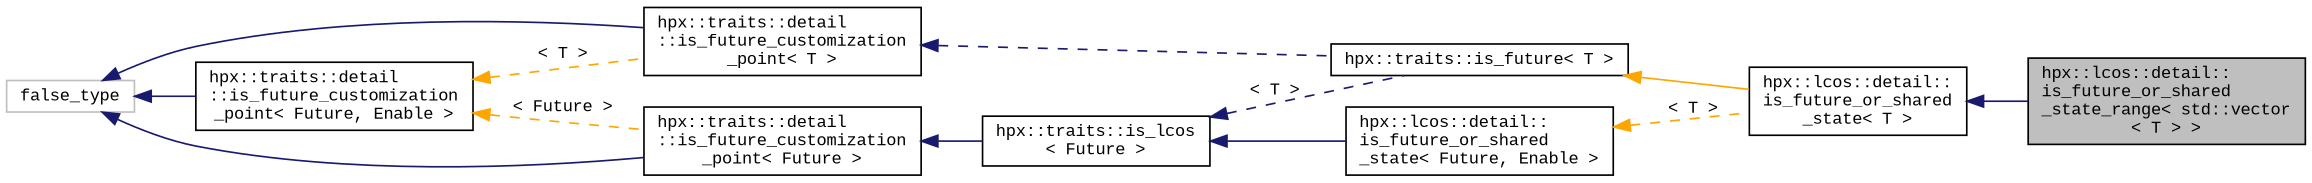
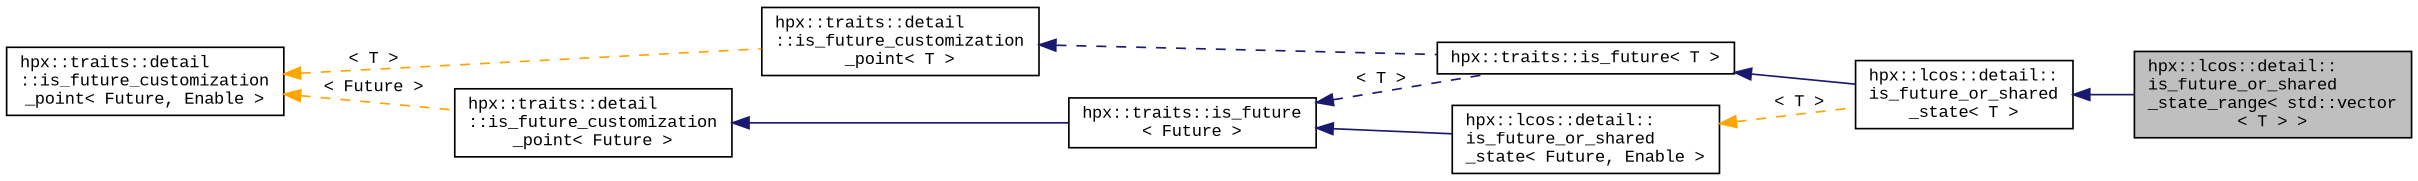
(1695, 83) -> (1803, 79)
(71, 96) -> none
(1096, 141) -> (1193, 123)
